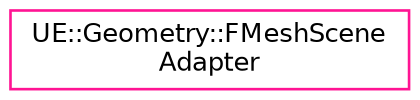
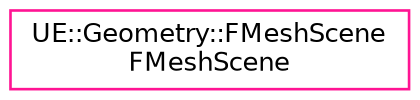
(210, 50) -> (210, 50)
